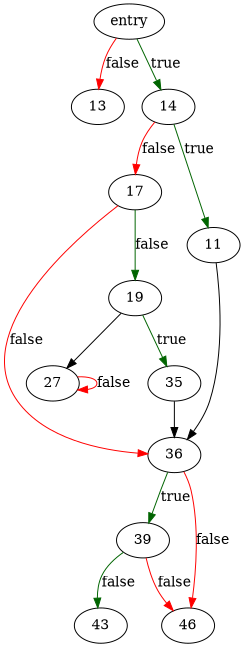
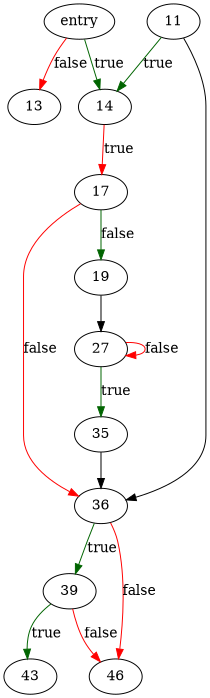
(159, 150) -> (119, 150)
(189, 171) -> (142, 60)
(153, 336) -> (101, 387)
(118, 583) -> (47, 634)
